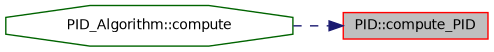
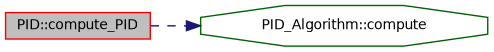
(311, 26) -> (168, 26)
